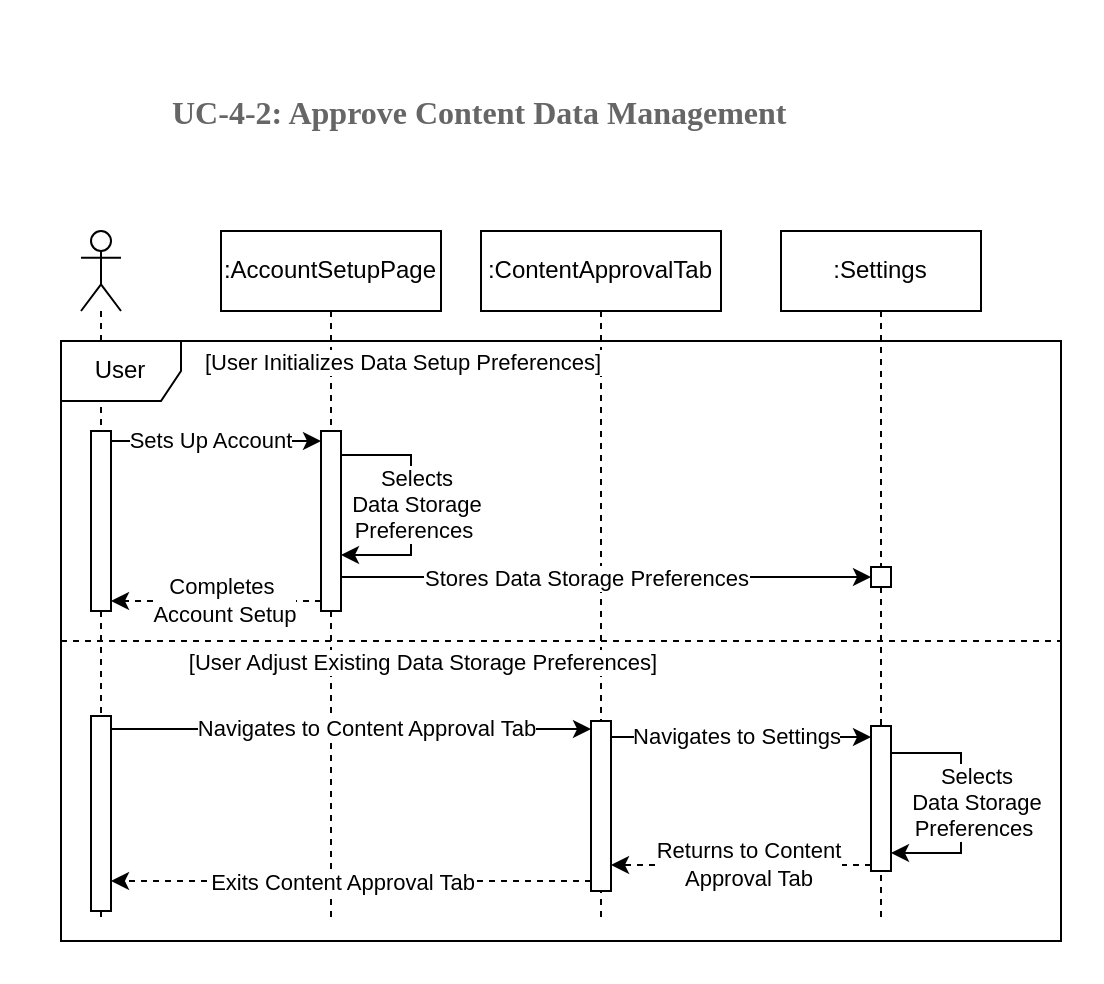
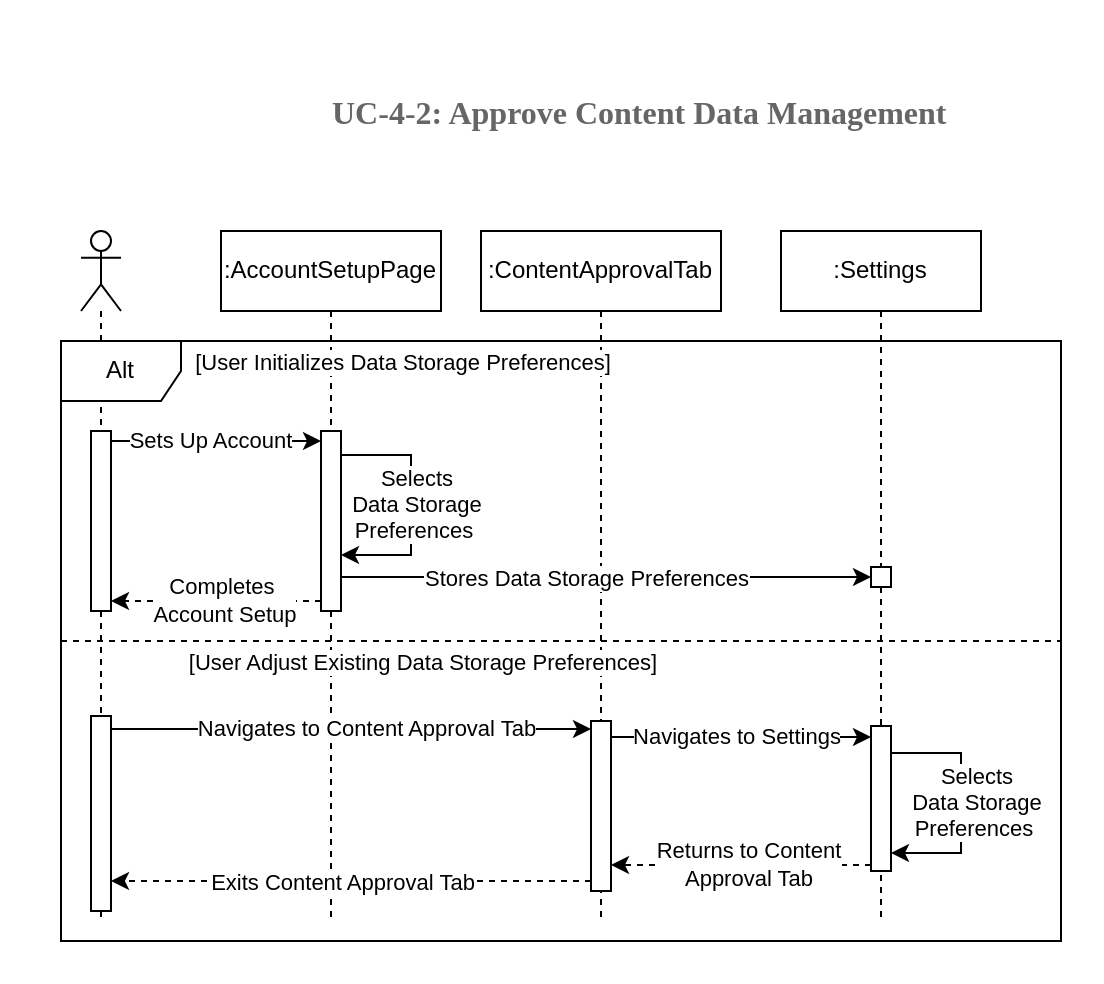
(451, 111) -> (611, 111)
(404, 363) -> (404, 363)
(121, 371) -> (121, 371)
